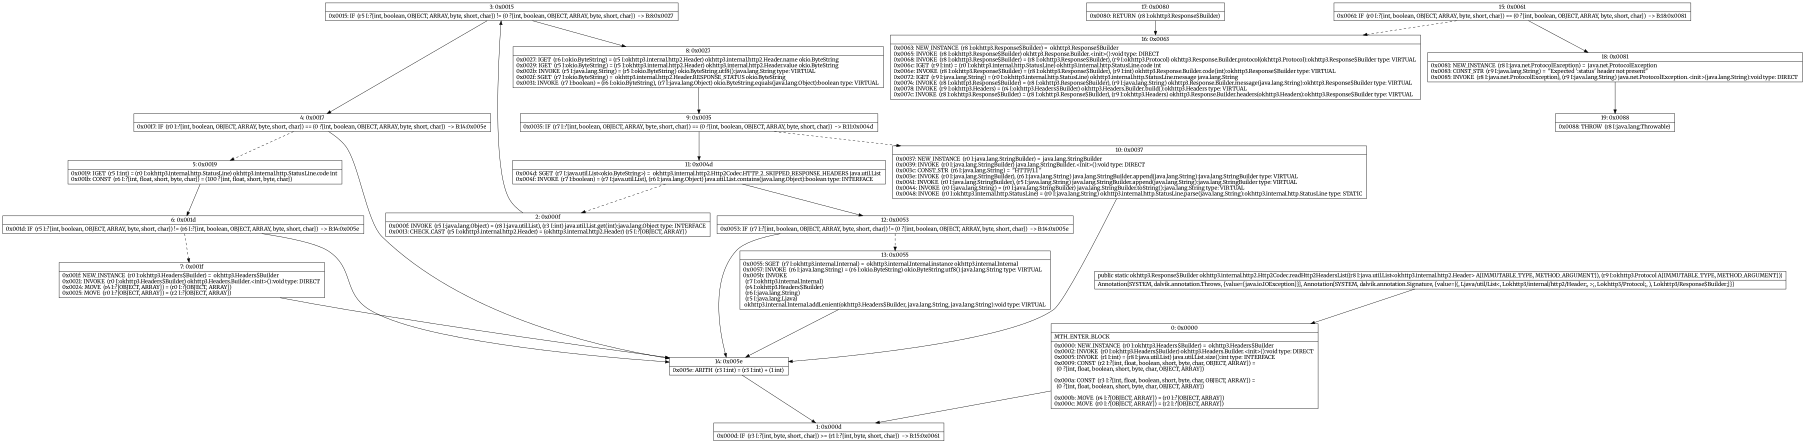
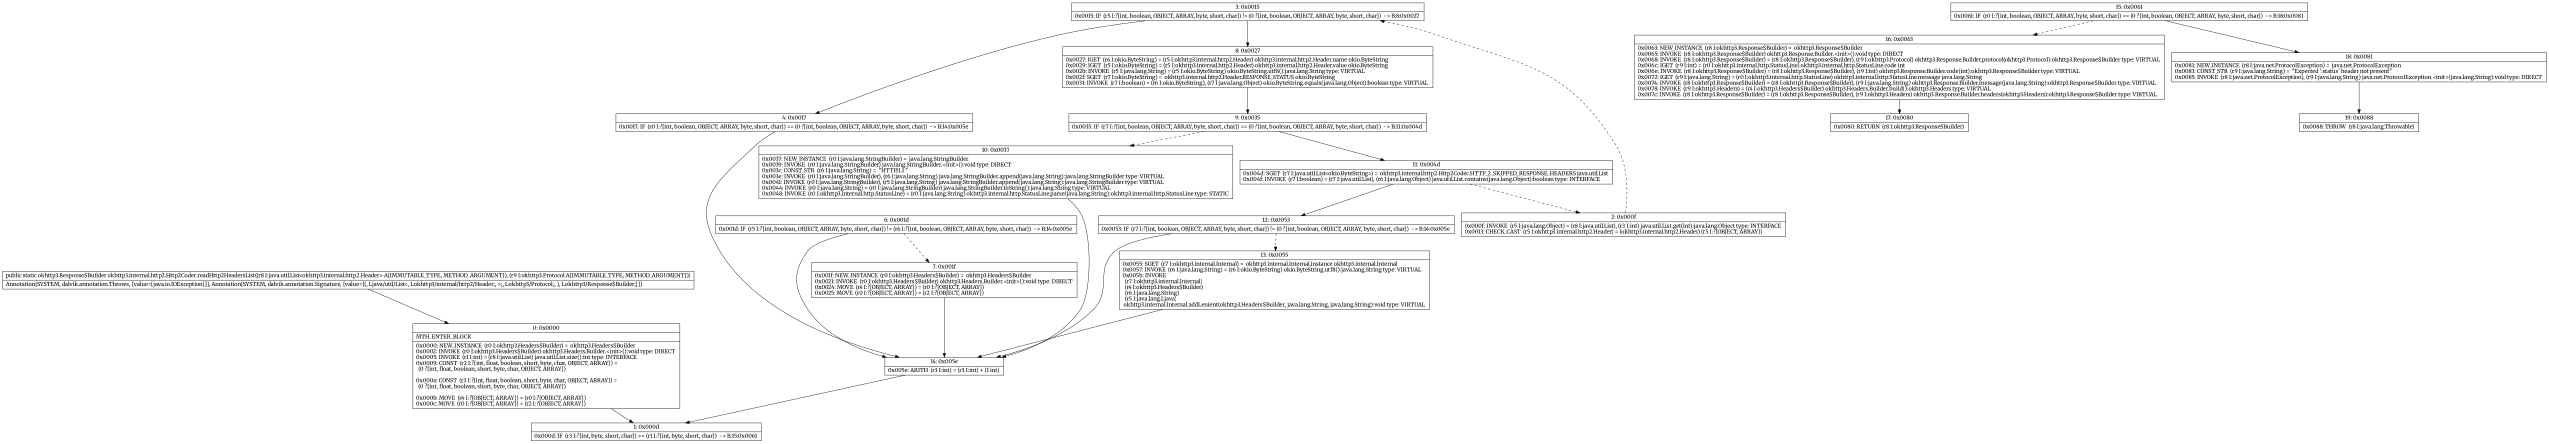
(1156, 26) -> (1900, 105)
(498, 122) -> (1546, 75)
(205, 172) -> none
